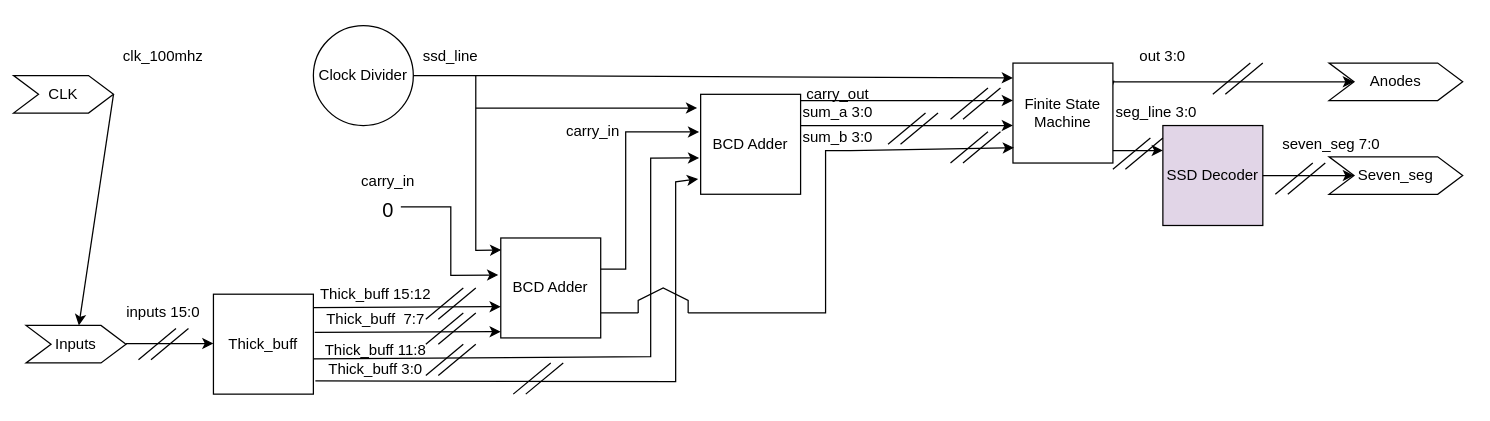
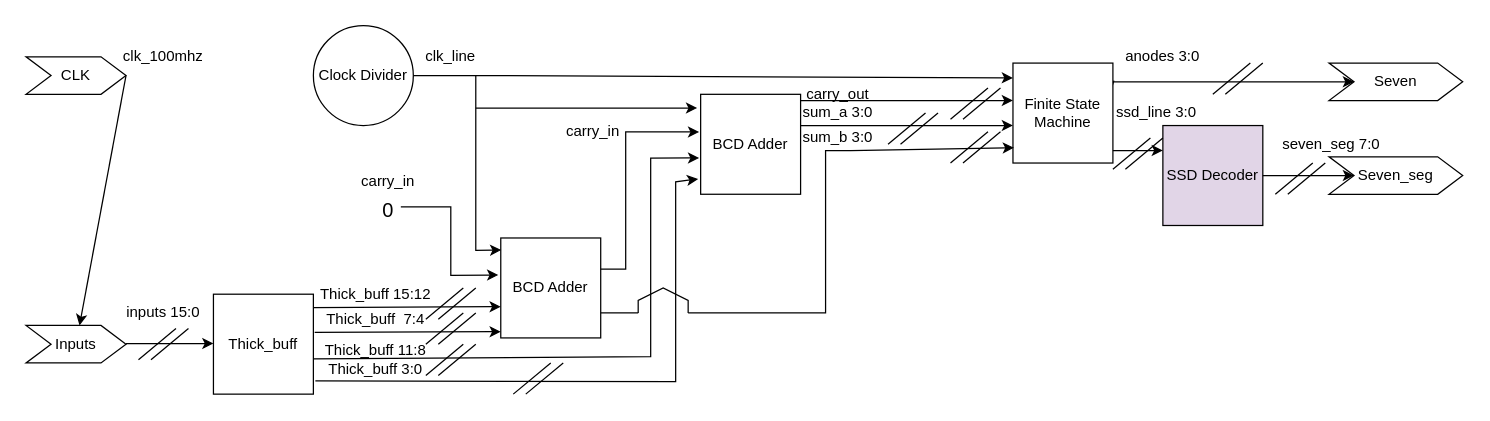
(451, 57) -> (451, 57)
(1163, 57) -> (1163, 57)
(1396, 82) -> (1396, 82)
(63, 94) -> (76, 76)
(1157, 113) -> (1157, 113)
(376, 319) -> (376, 319)
